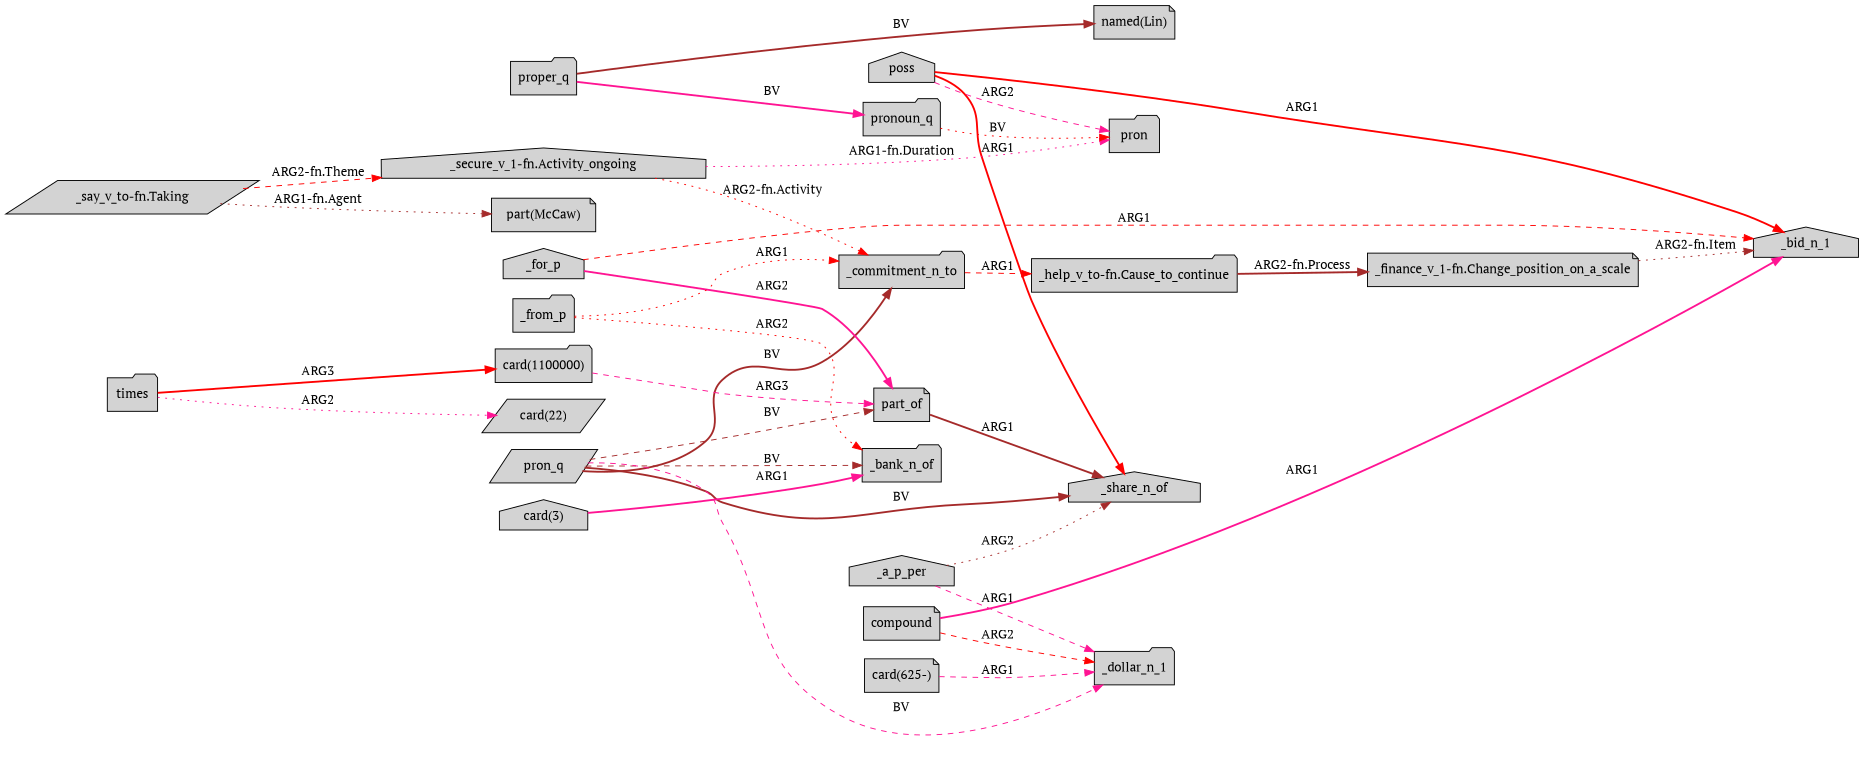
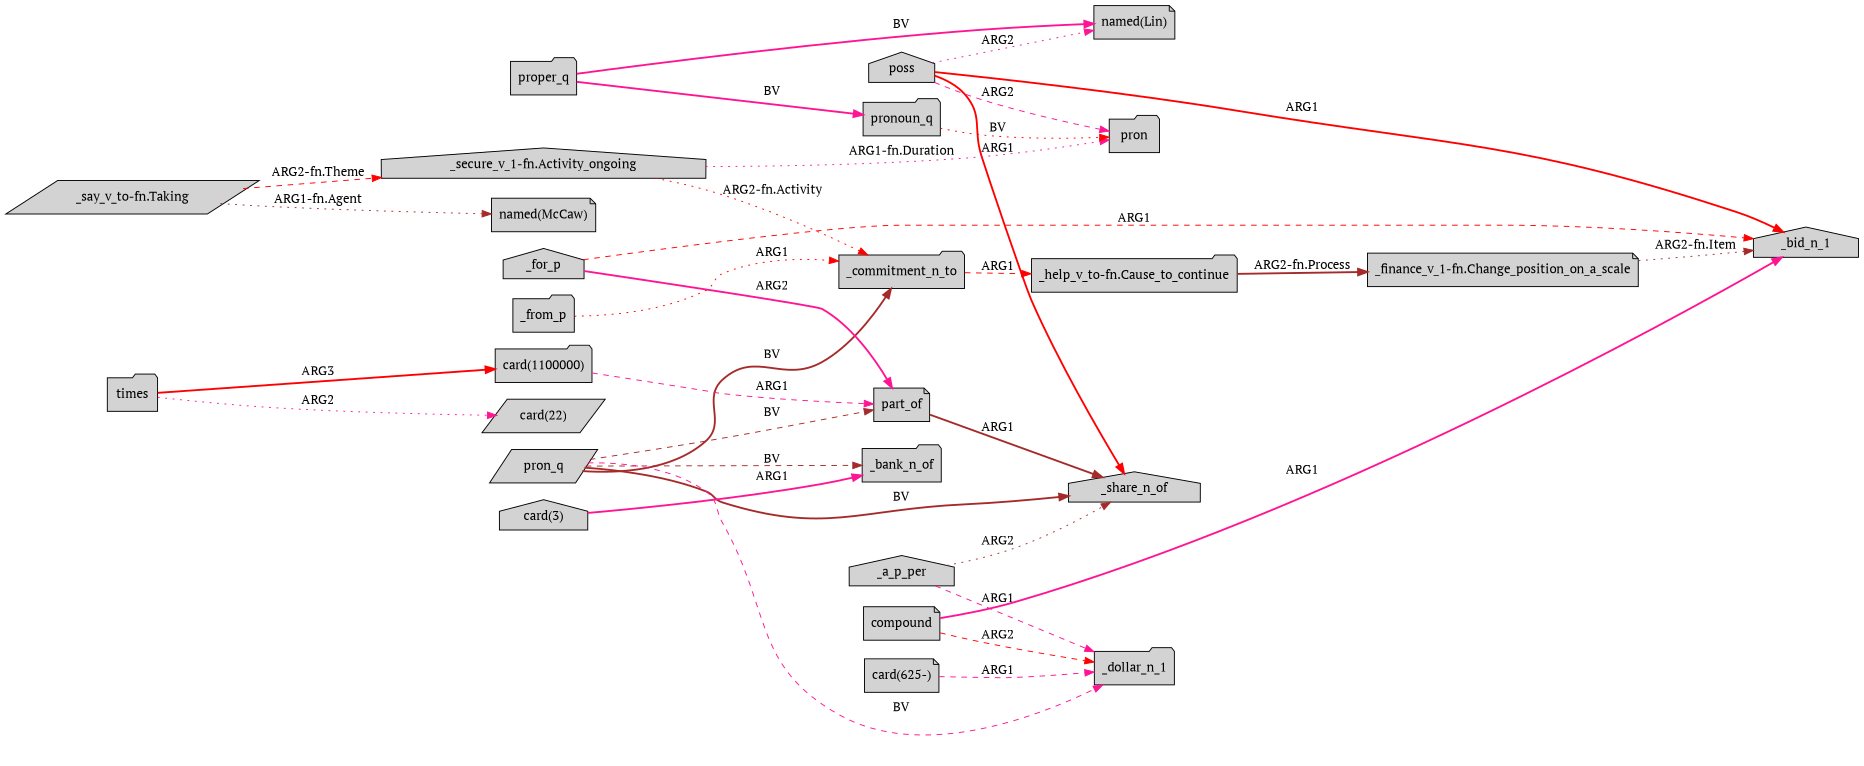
(830, 44) -> (830, 44)
none -> (1008, 48)
(544, 215) -> (544, 215)
(754, 333) -> none
(772, 387) -> (772, 387)
